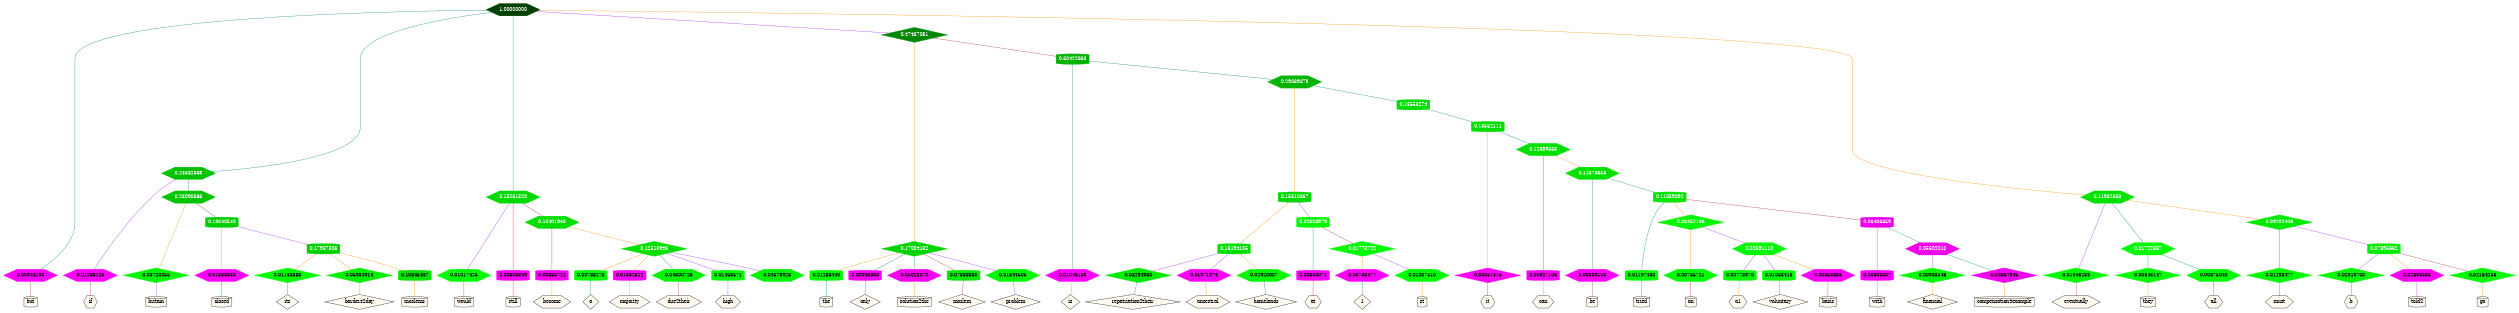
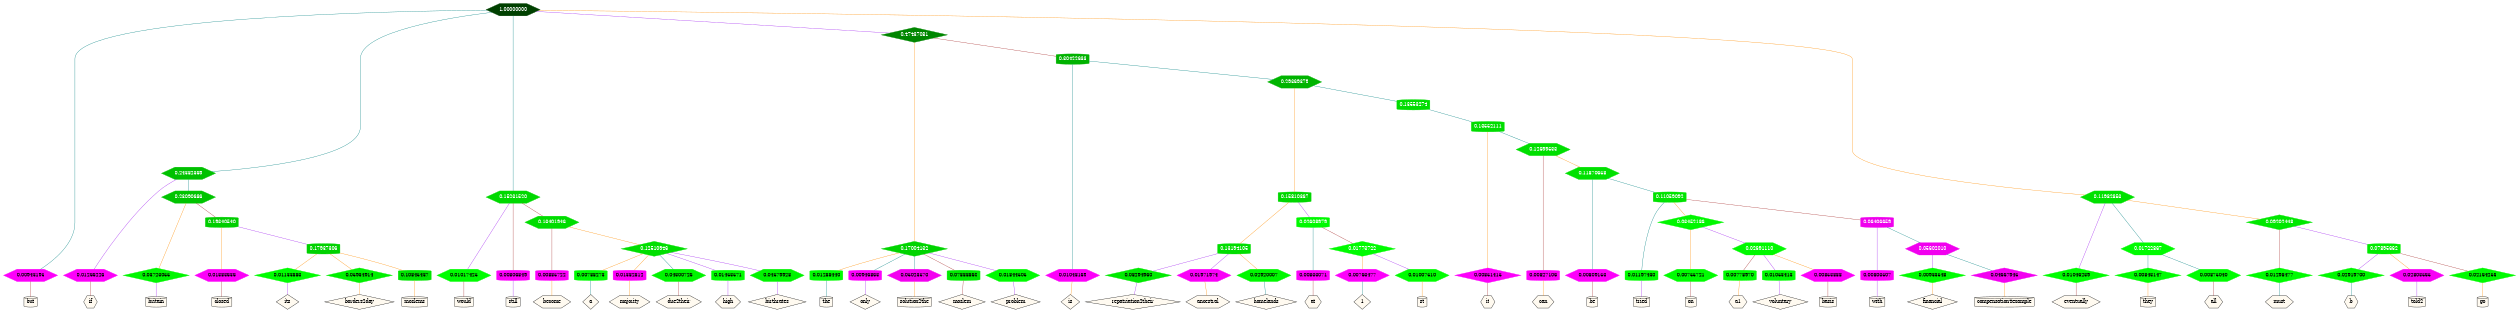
(513, 289) -> (513, 289)
none -> (777, 302)
